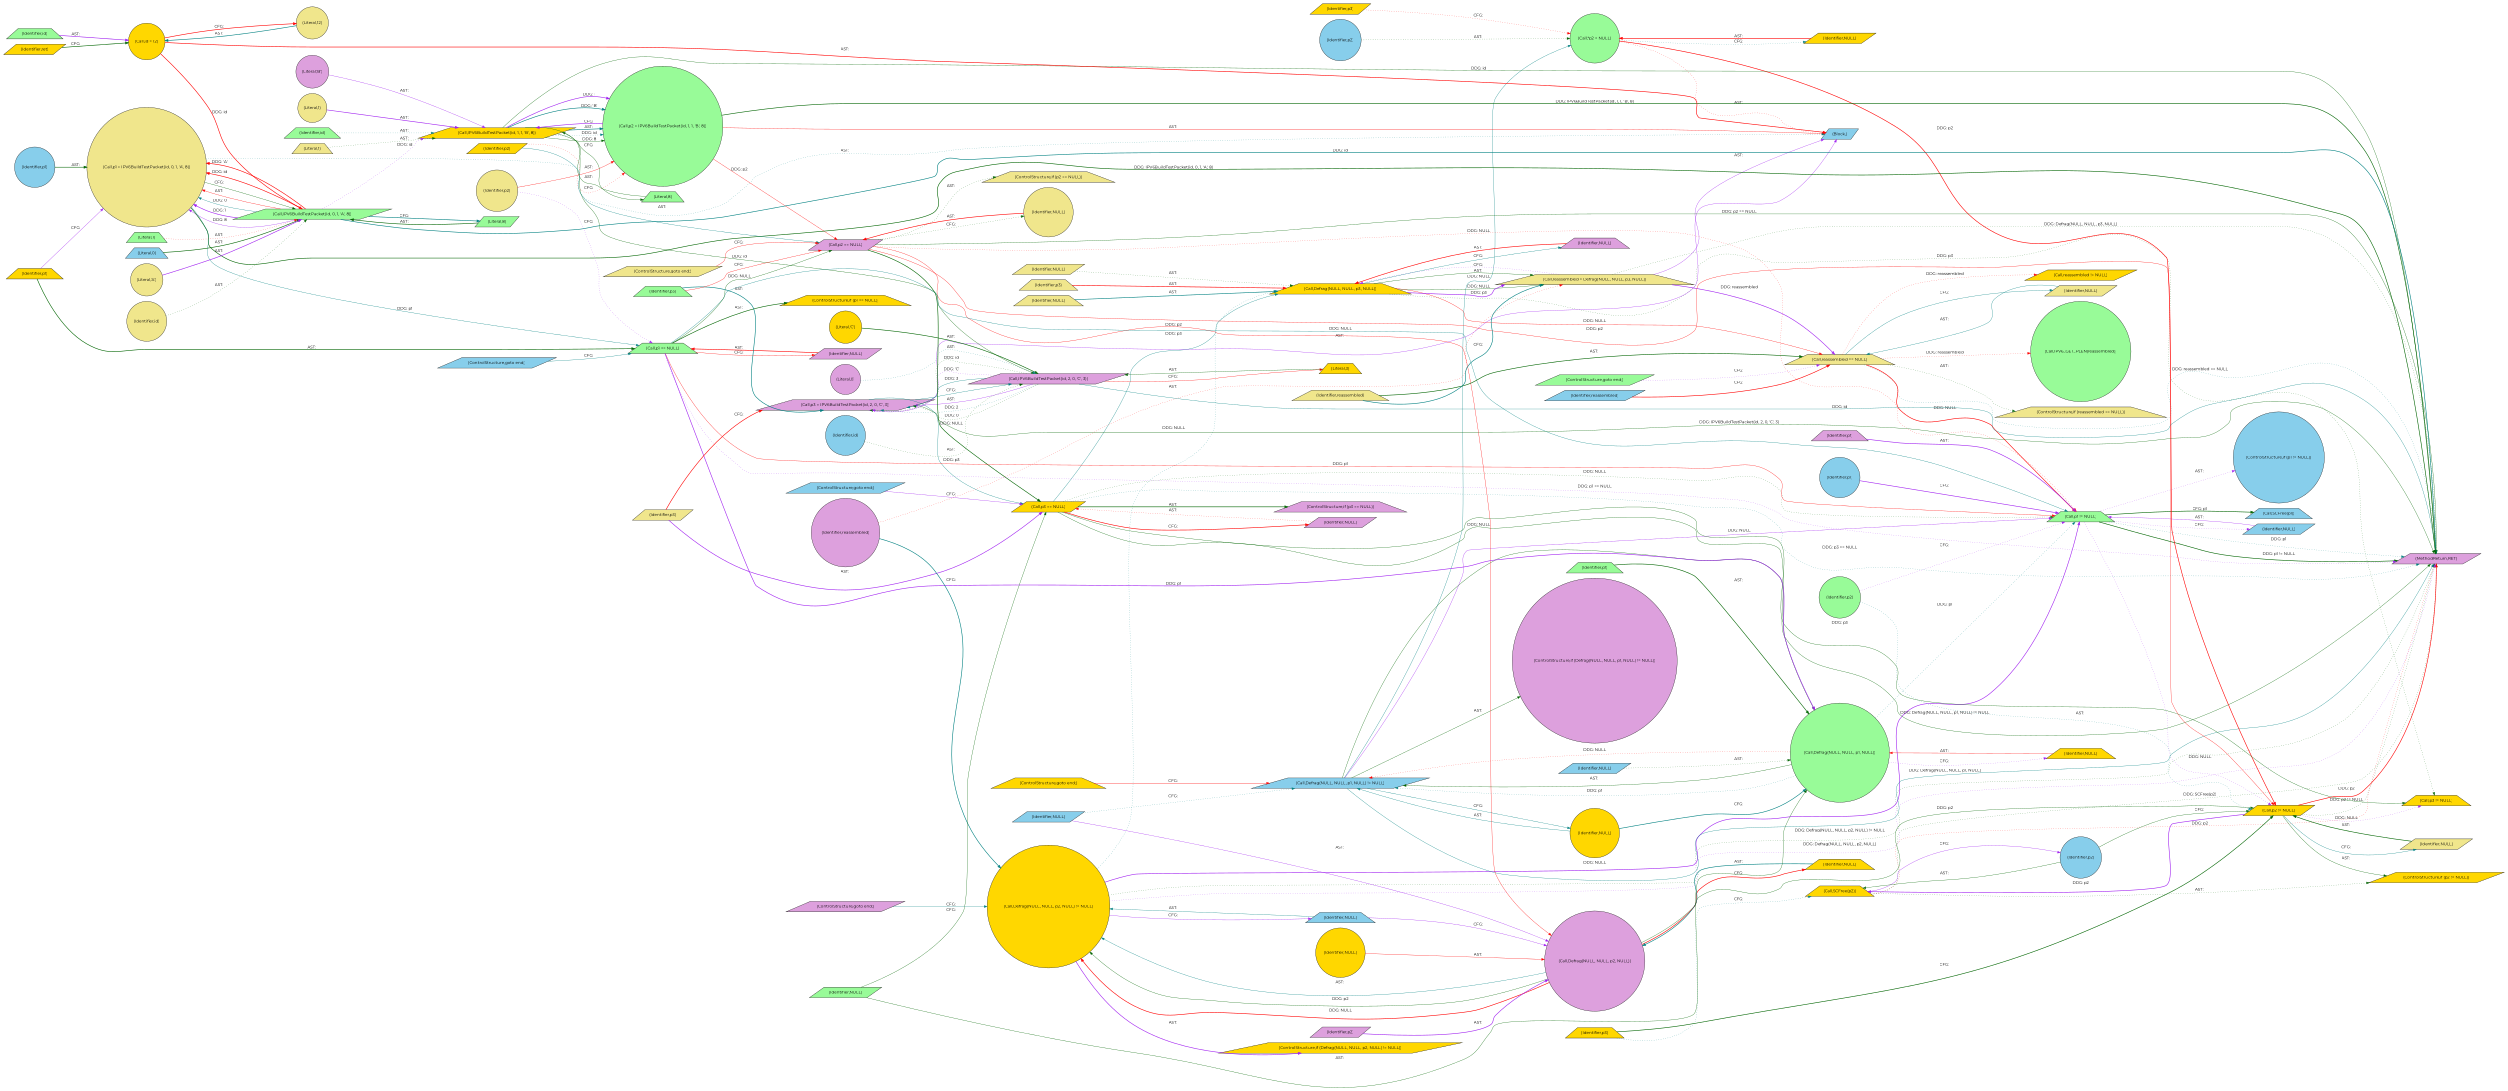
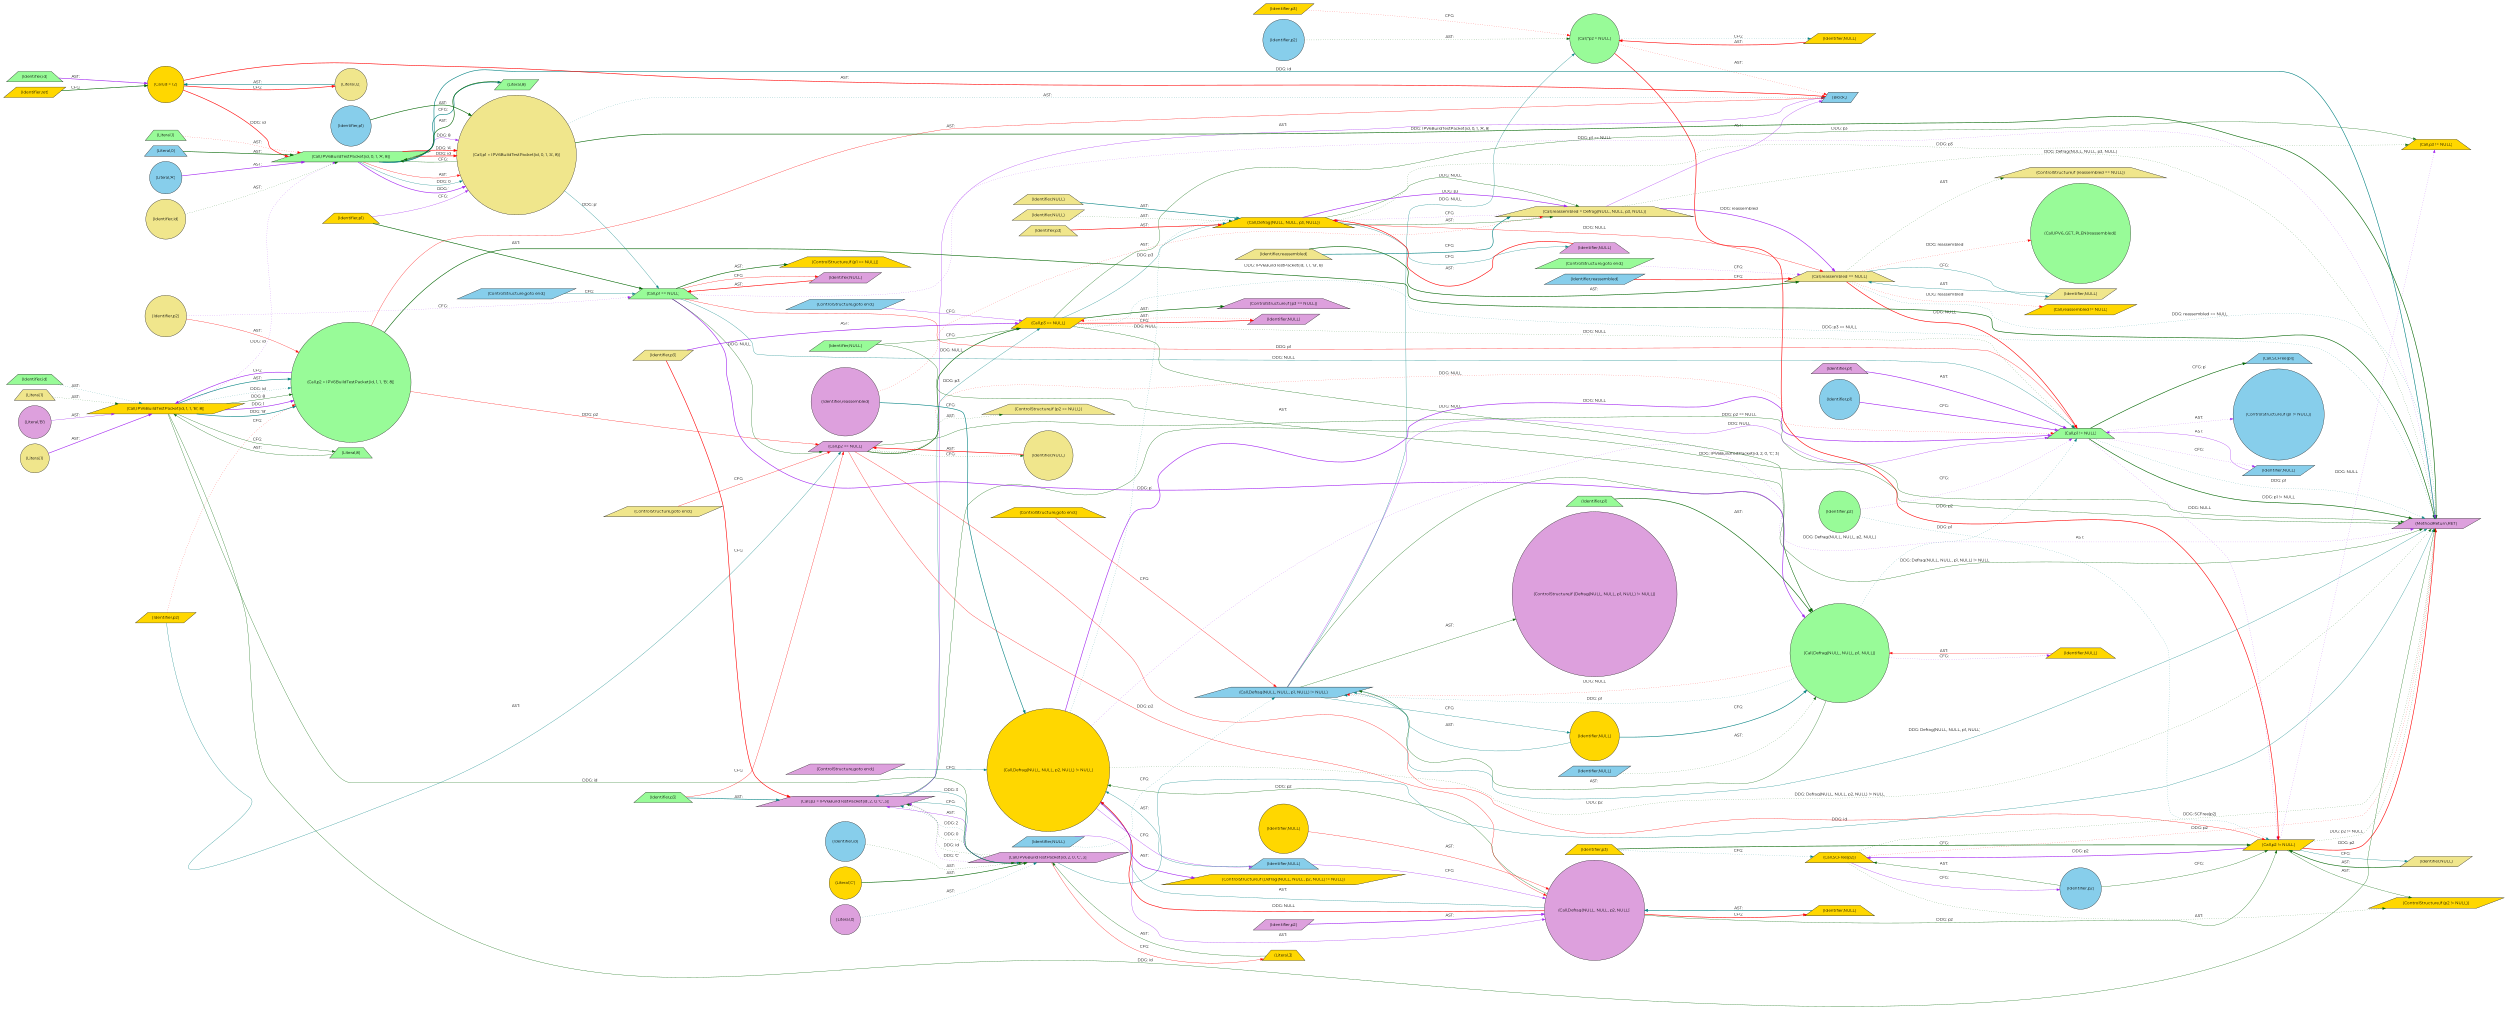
(374, 177) -> (270, 290)
(147, 280) -> (166, 178)
